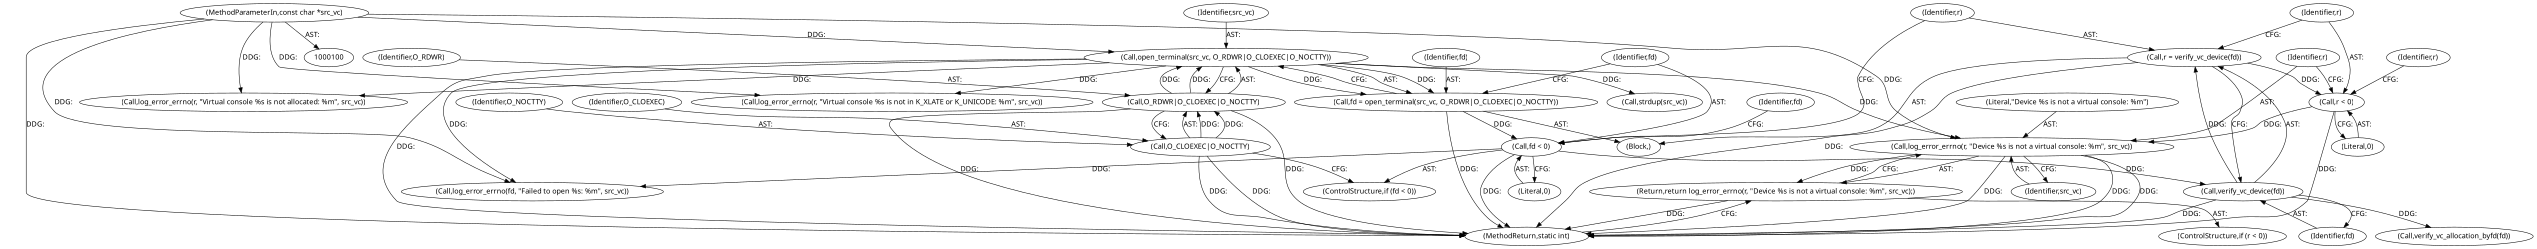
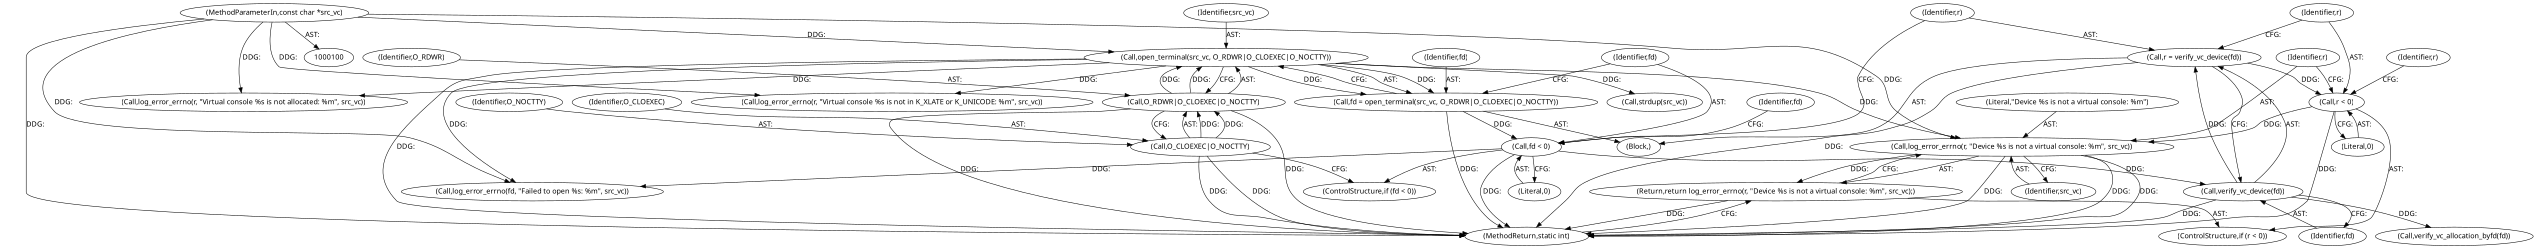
none -> (2378, 204)
